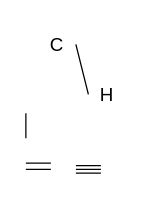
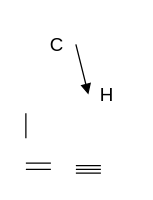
(86, 87) -> (85, 83)
